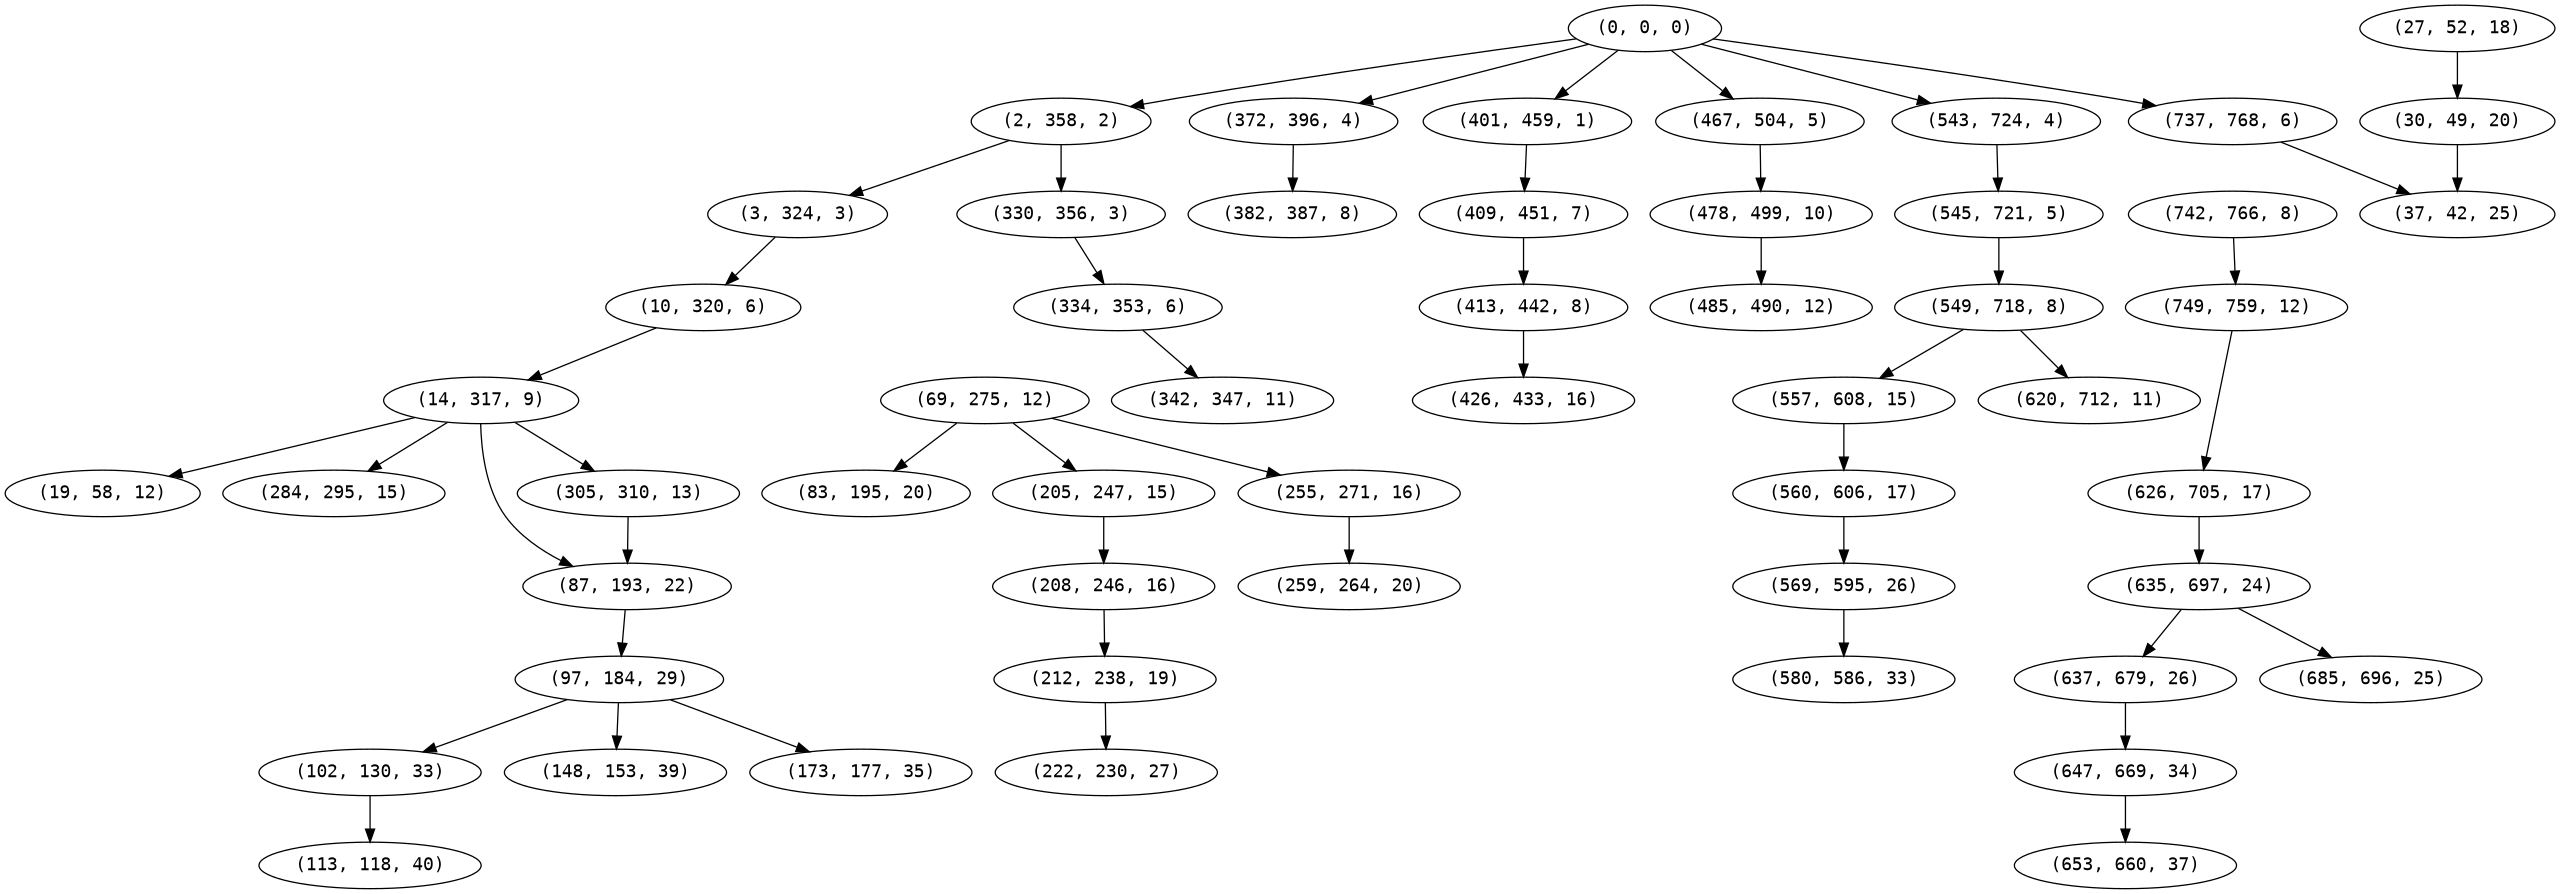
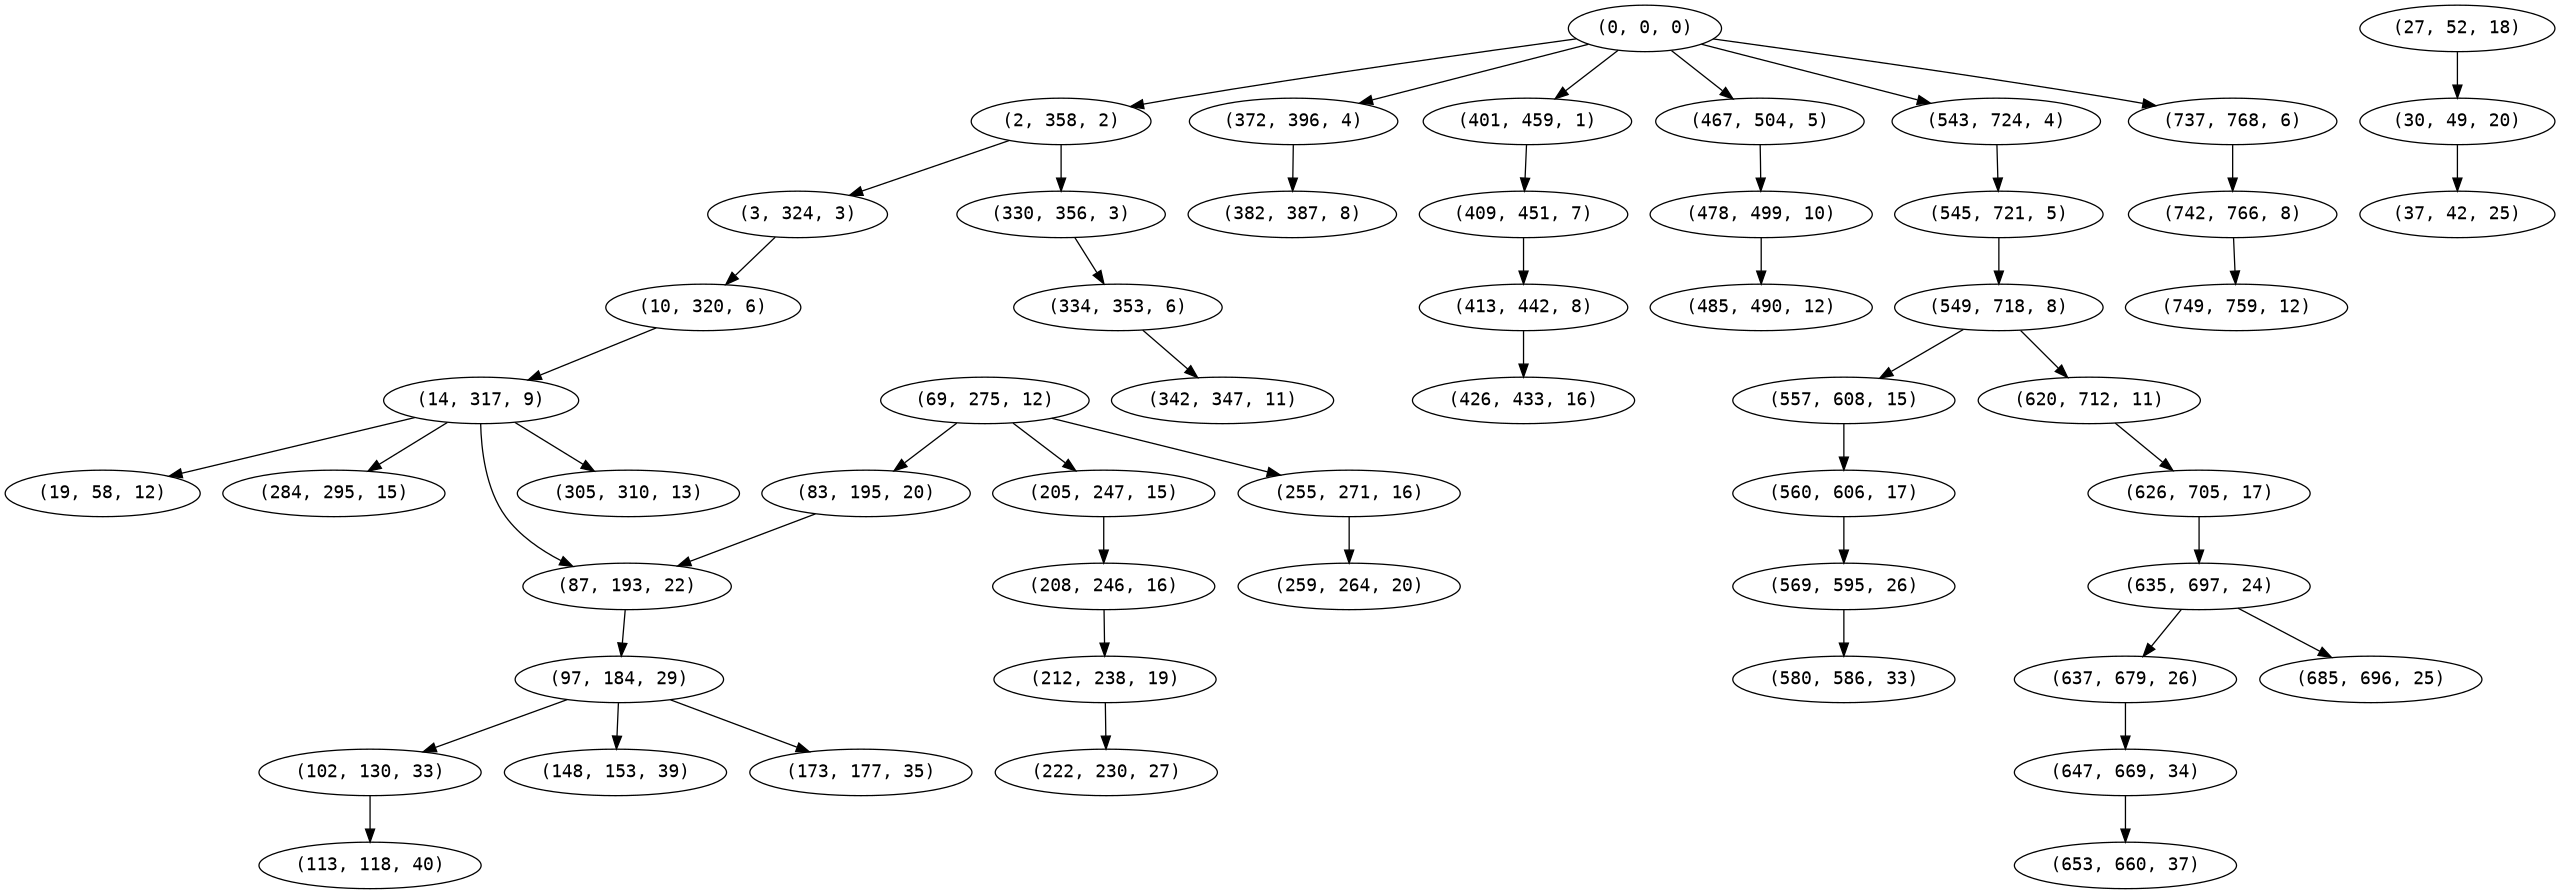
(2339, 166) -> (2233, 162)
(2219, 394) -> (2139, 443)
(628, 534) -> (753, 538)
